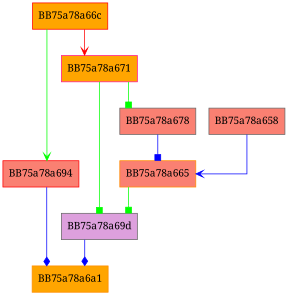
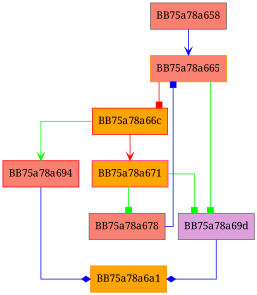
none -> (159, 91)
